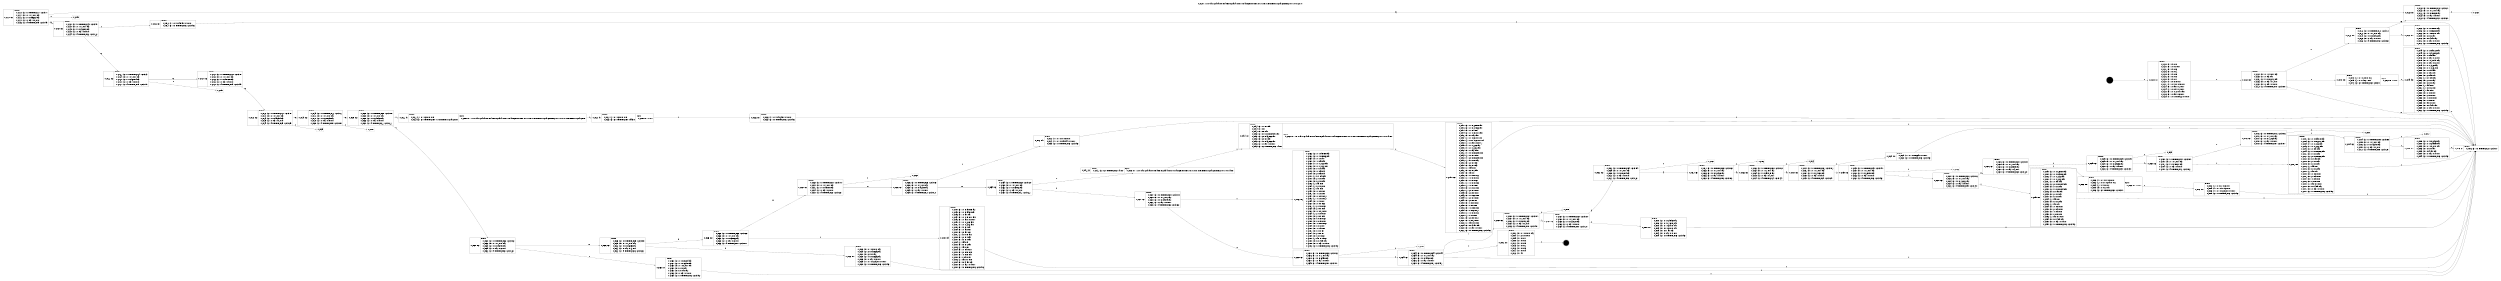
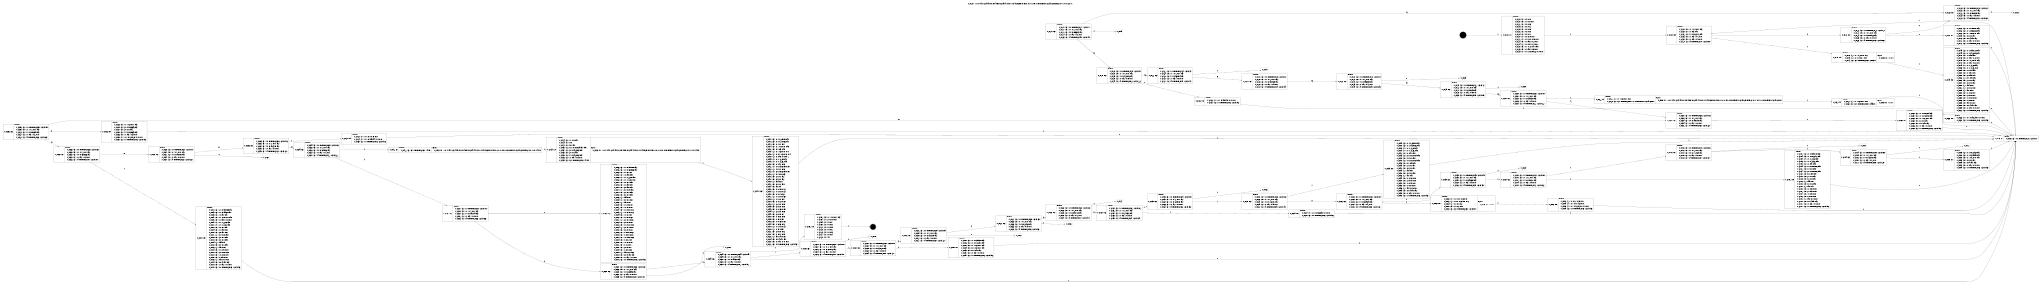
(557, 246) -> (857, 120)
